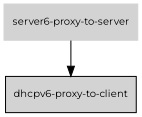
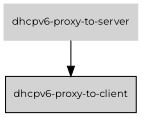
(71, 22) -> (71, 22)
